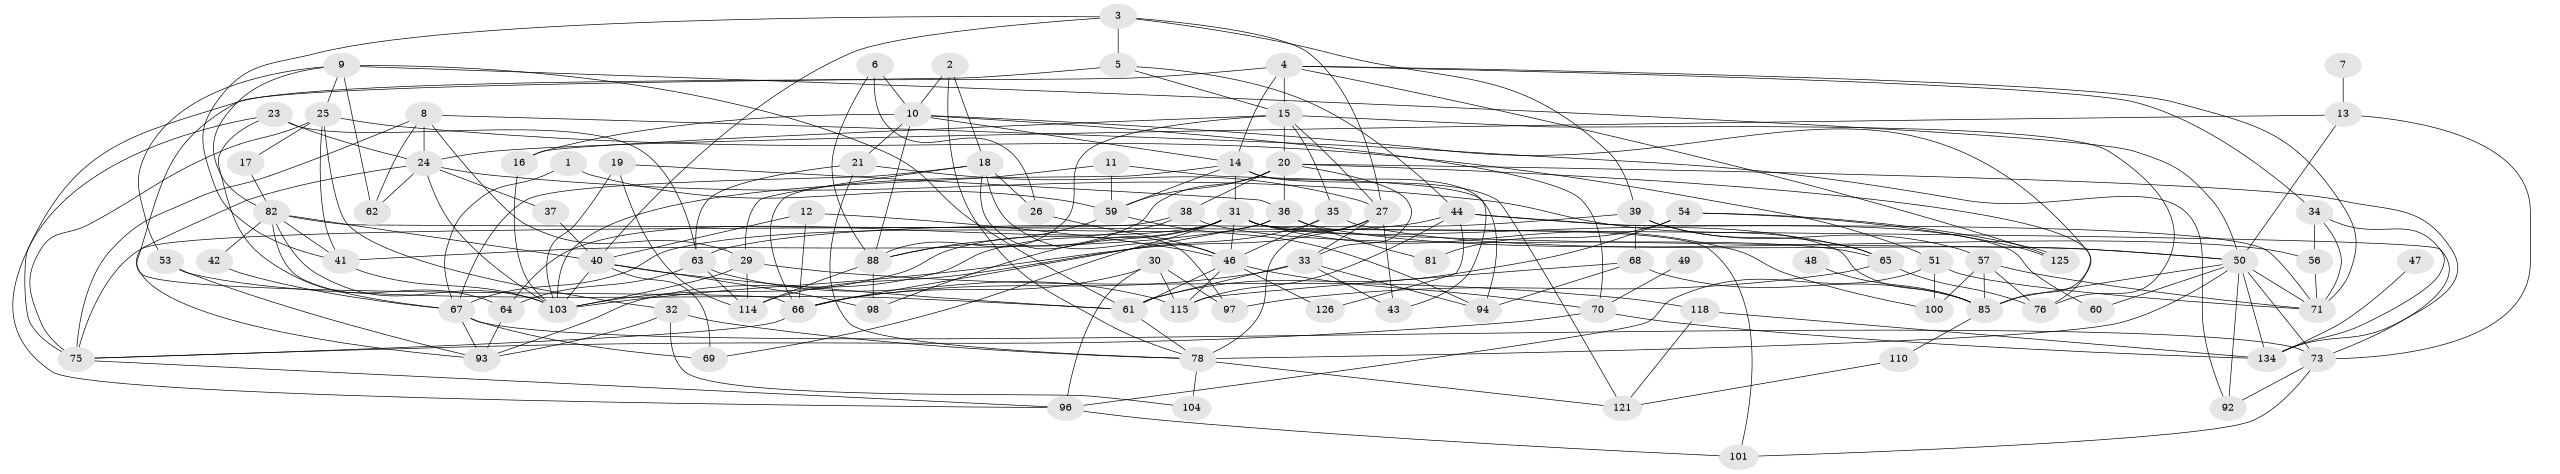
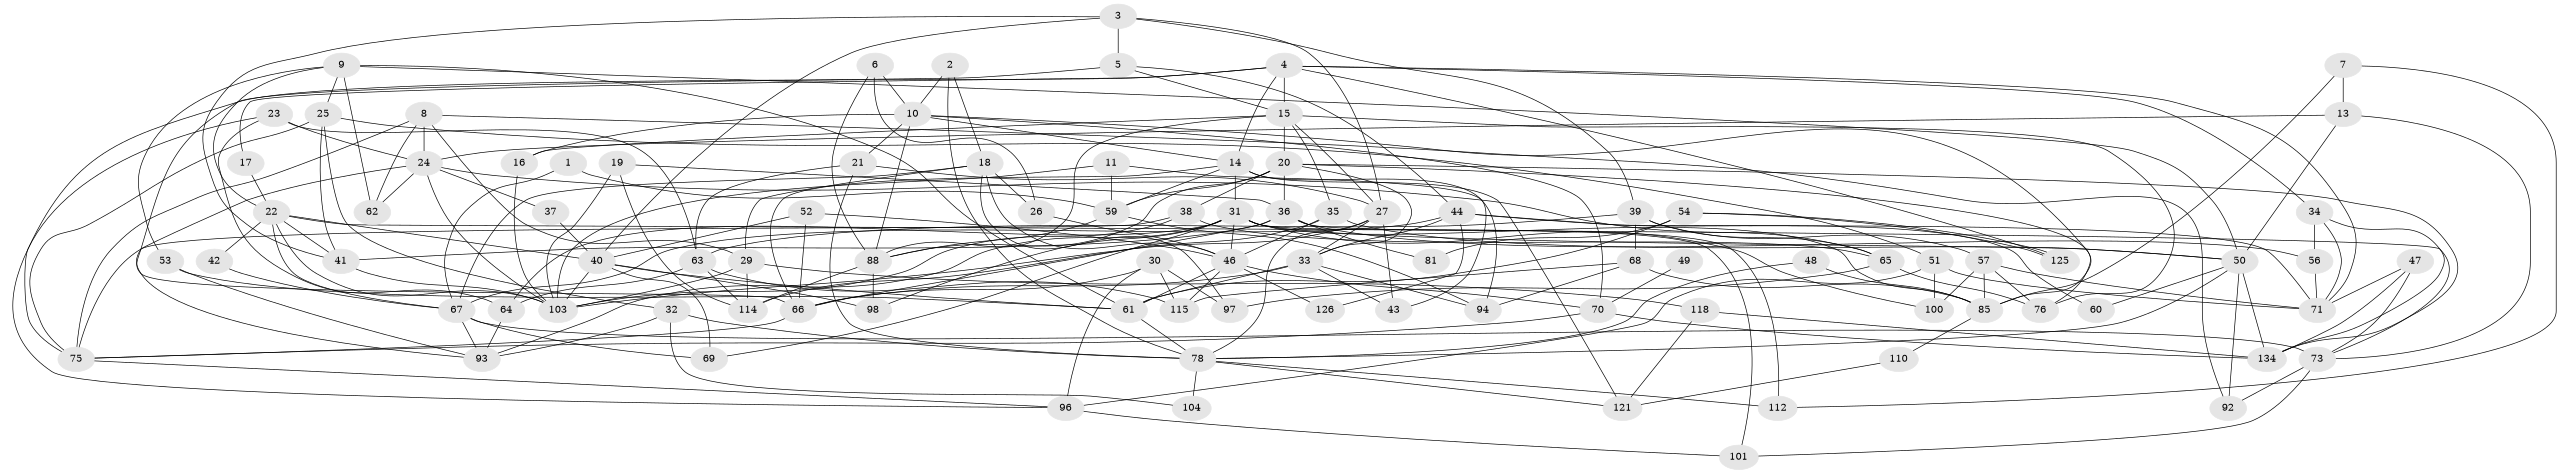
(285, 139) -> (732, 83)
(272, 212) -> (272, 212)
(807, 212) -> (807, 212)
(1348, 267) -> (1381, 237)
(2116, 281) -> (2192, 210)
(2279, 286) -> (2366, 286)
(2280, 312) -> (2372, 325)
none -> (1468, 348)
none -> (1778, 408)
